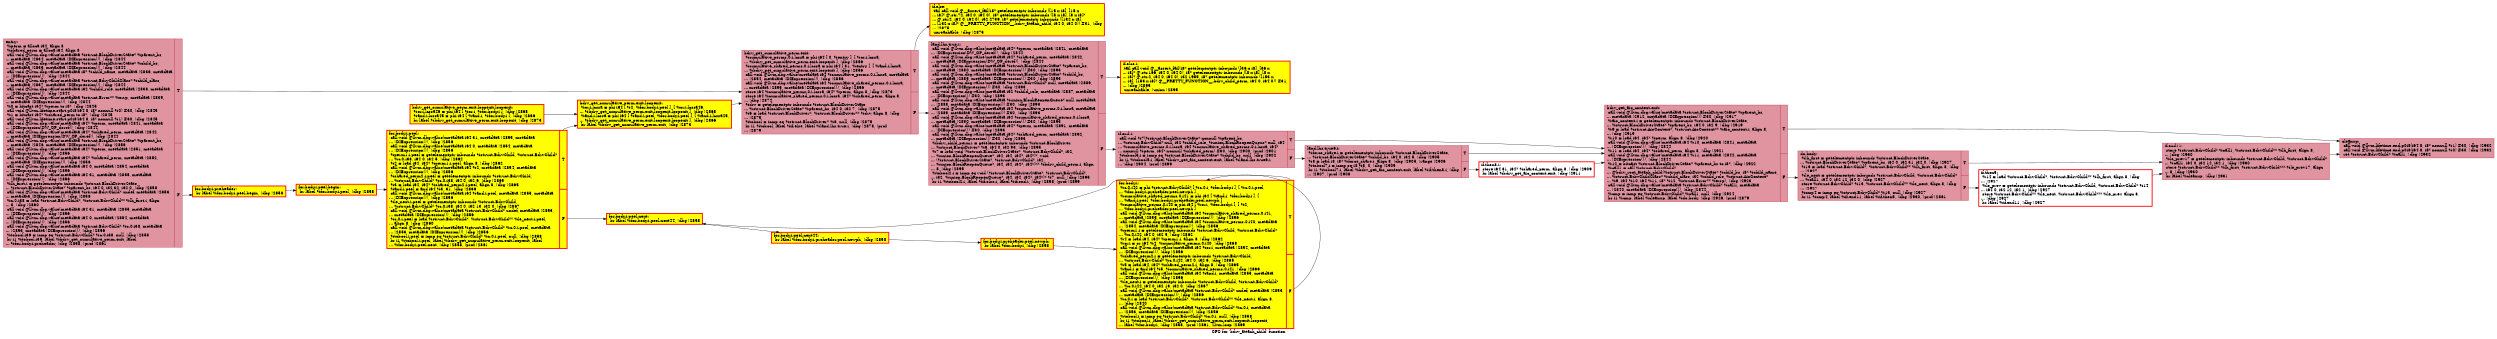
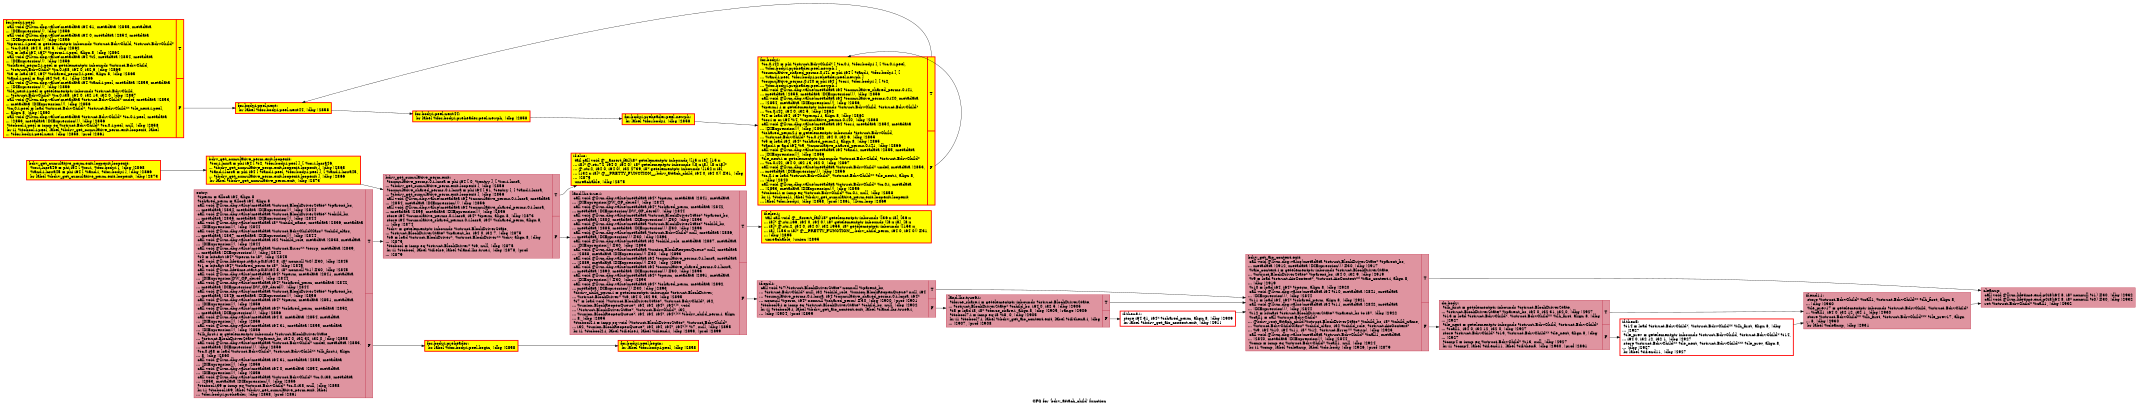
(569, 127) -> none
(380, 190) -> none
